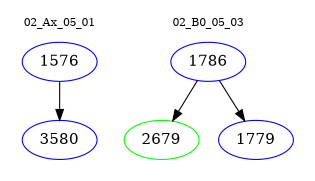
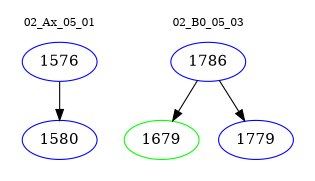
(60, 140) -> (60, 140)
(162, 140) -> (162, 140)
